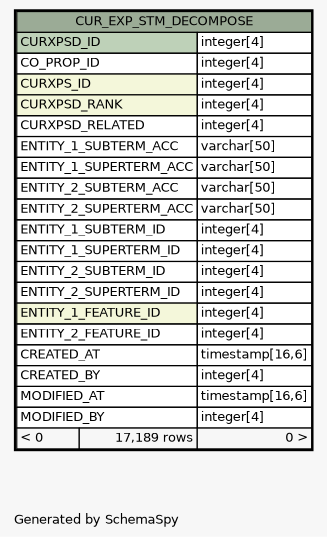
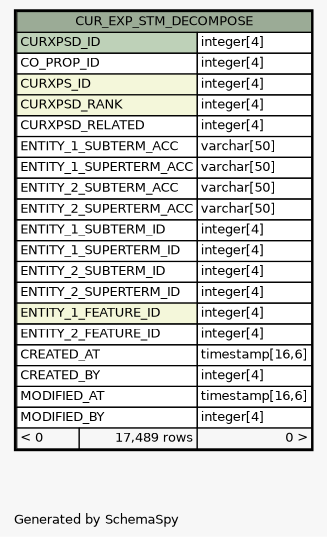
(154, 438) -> (154, 438)
